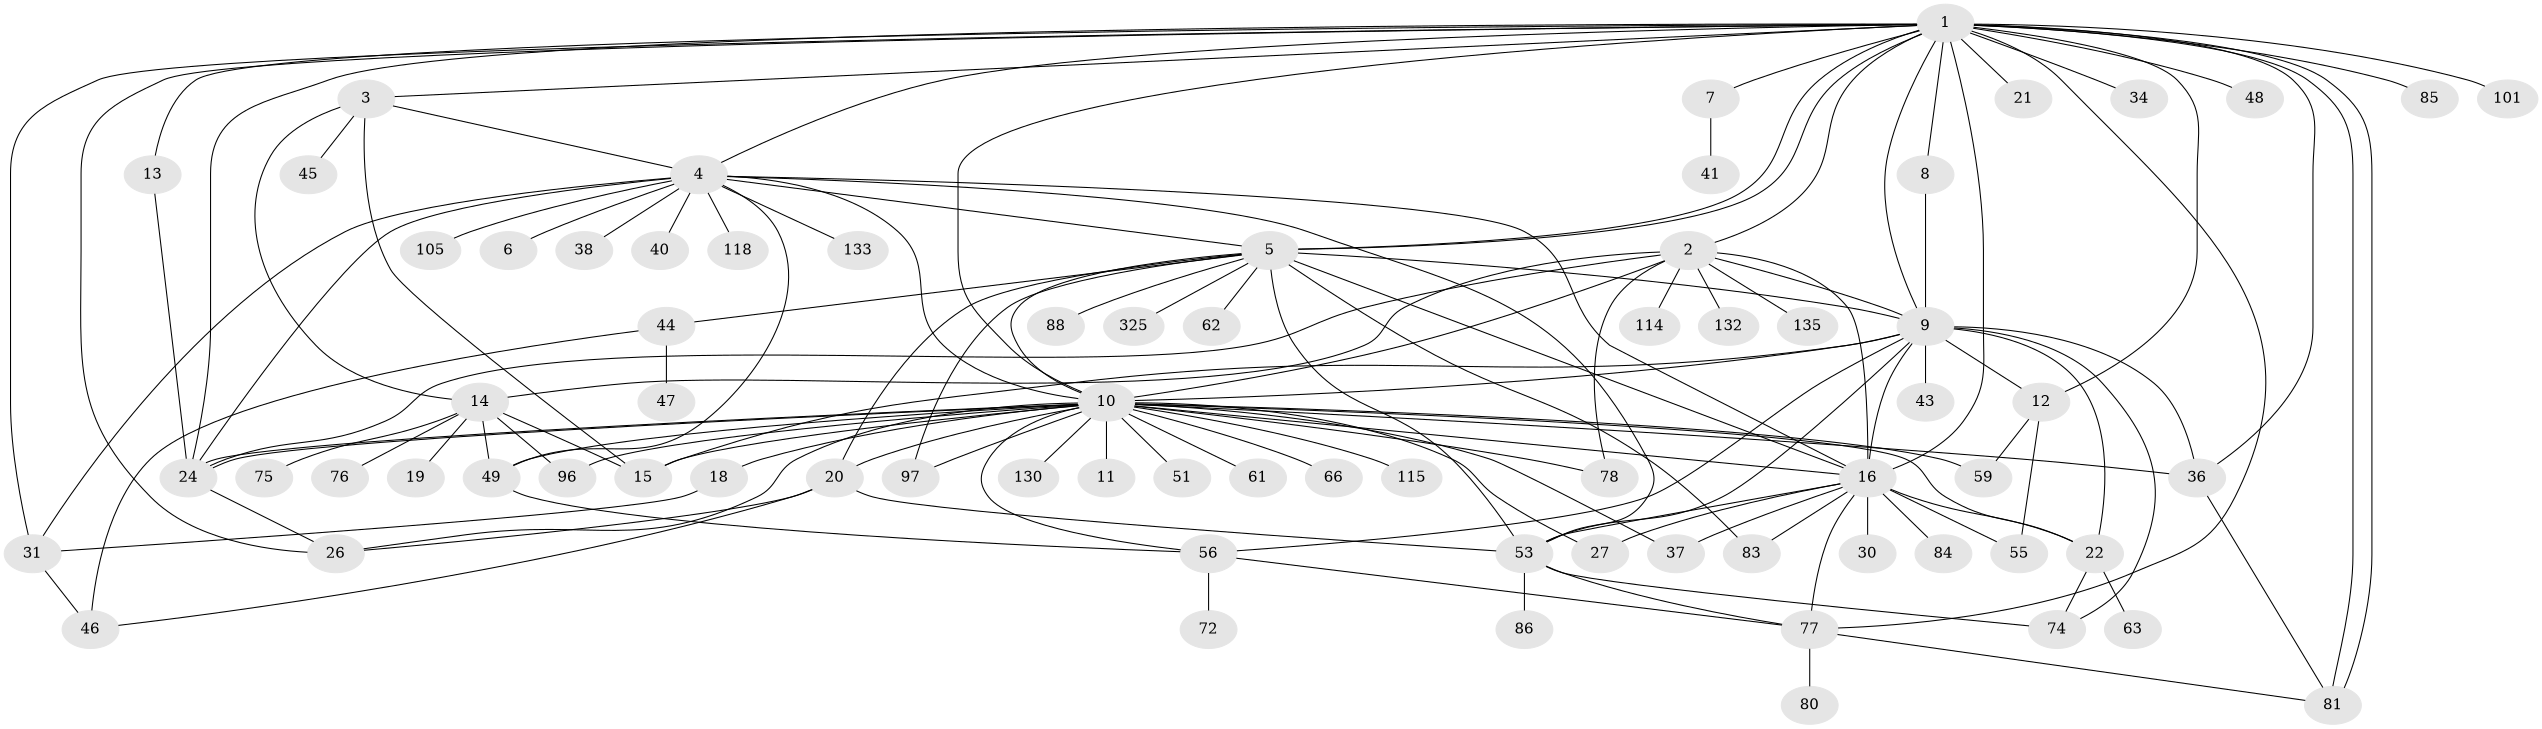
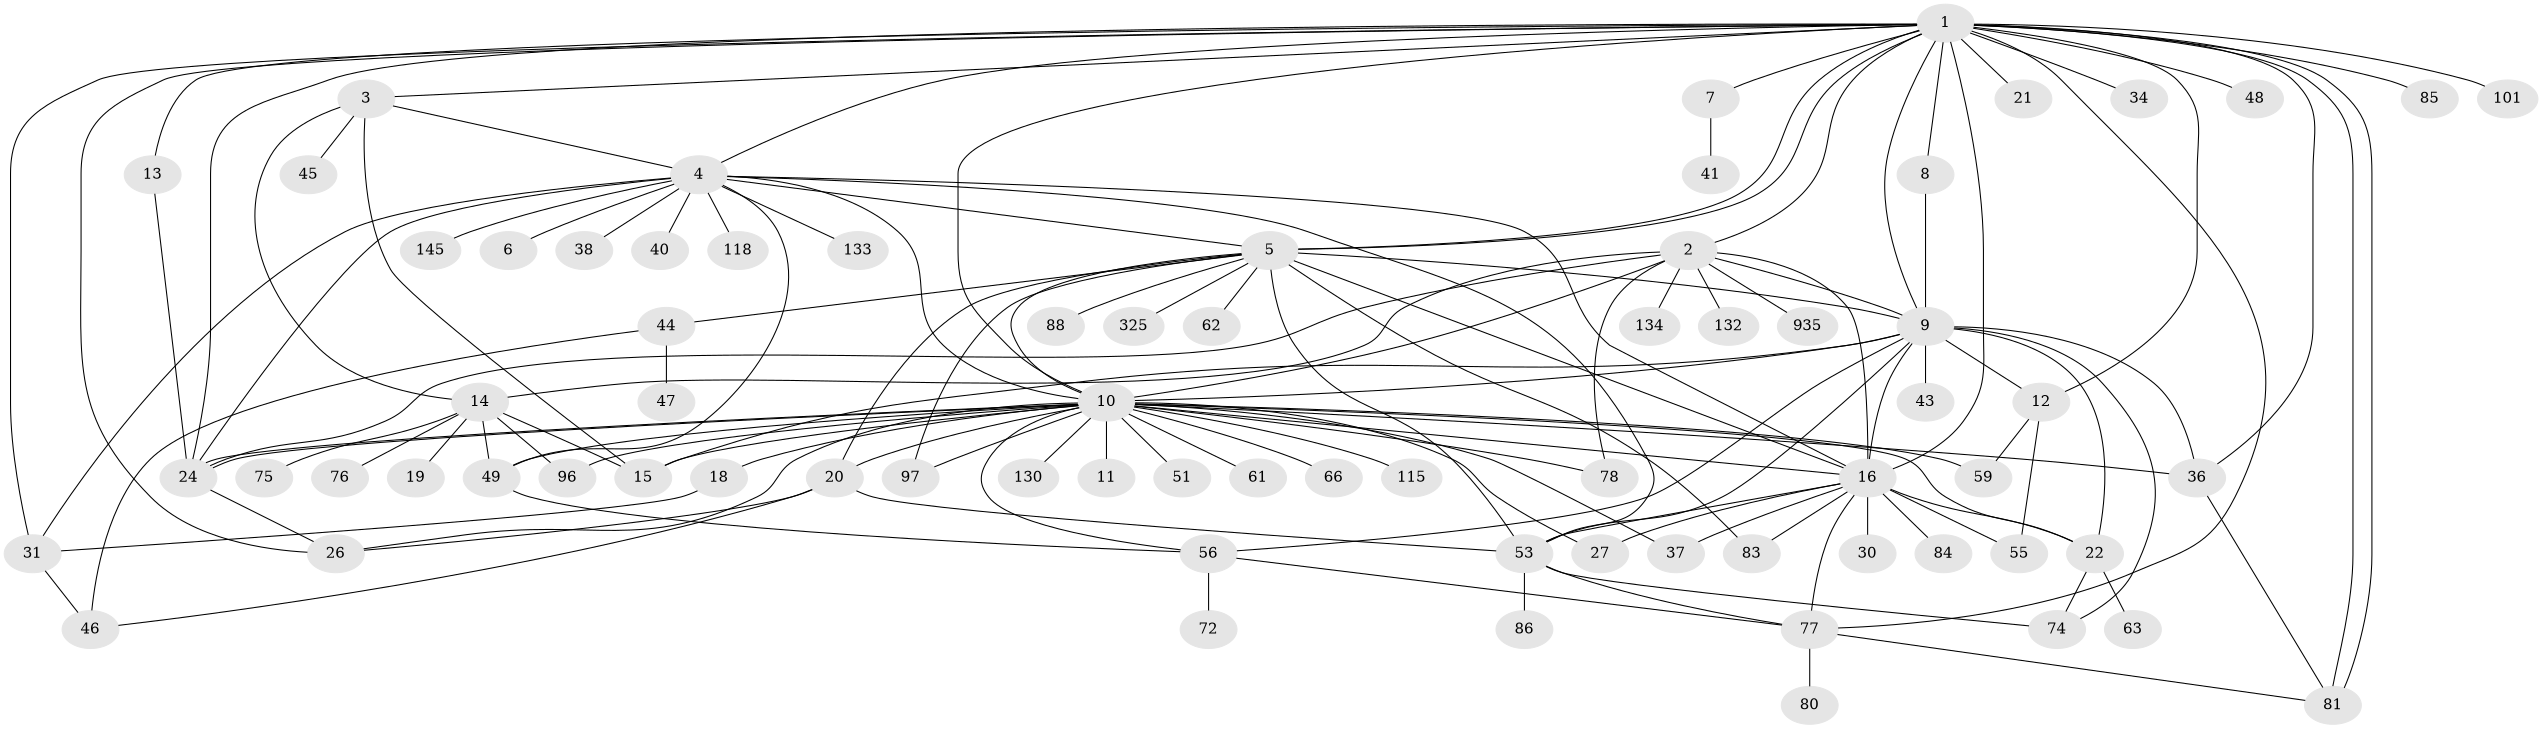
(431, 251) -> (431, 251)
(1650, 326) -> (1650, 326)
(1808, 326) -> (1808, 326)
